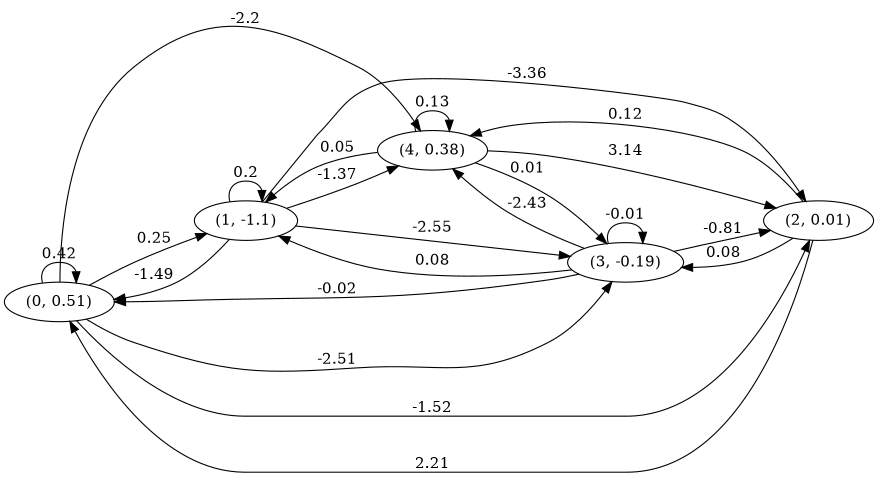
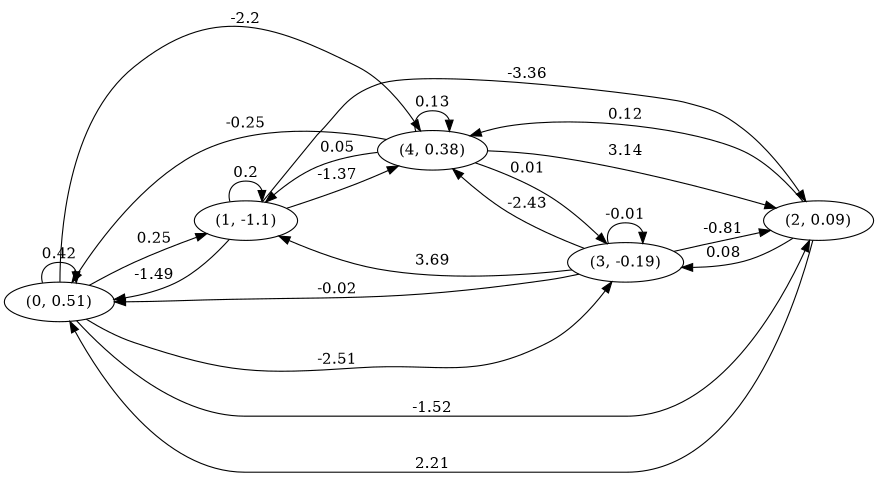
none -> (208, 149)
(819, 221) -> (819, 221)
(427, 241) -> none
(433, 261) -> (433, 261)
